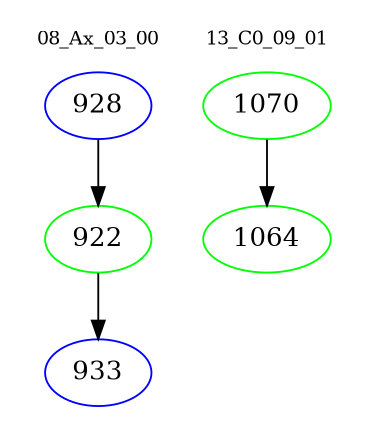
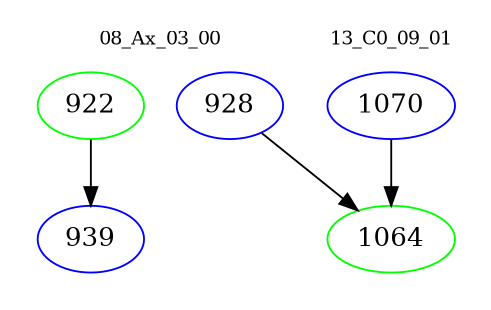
(267, 106) -> (391, 106)
(98, 163) -> (286, 153)
(98, 373) -> (91, 239)
